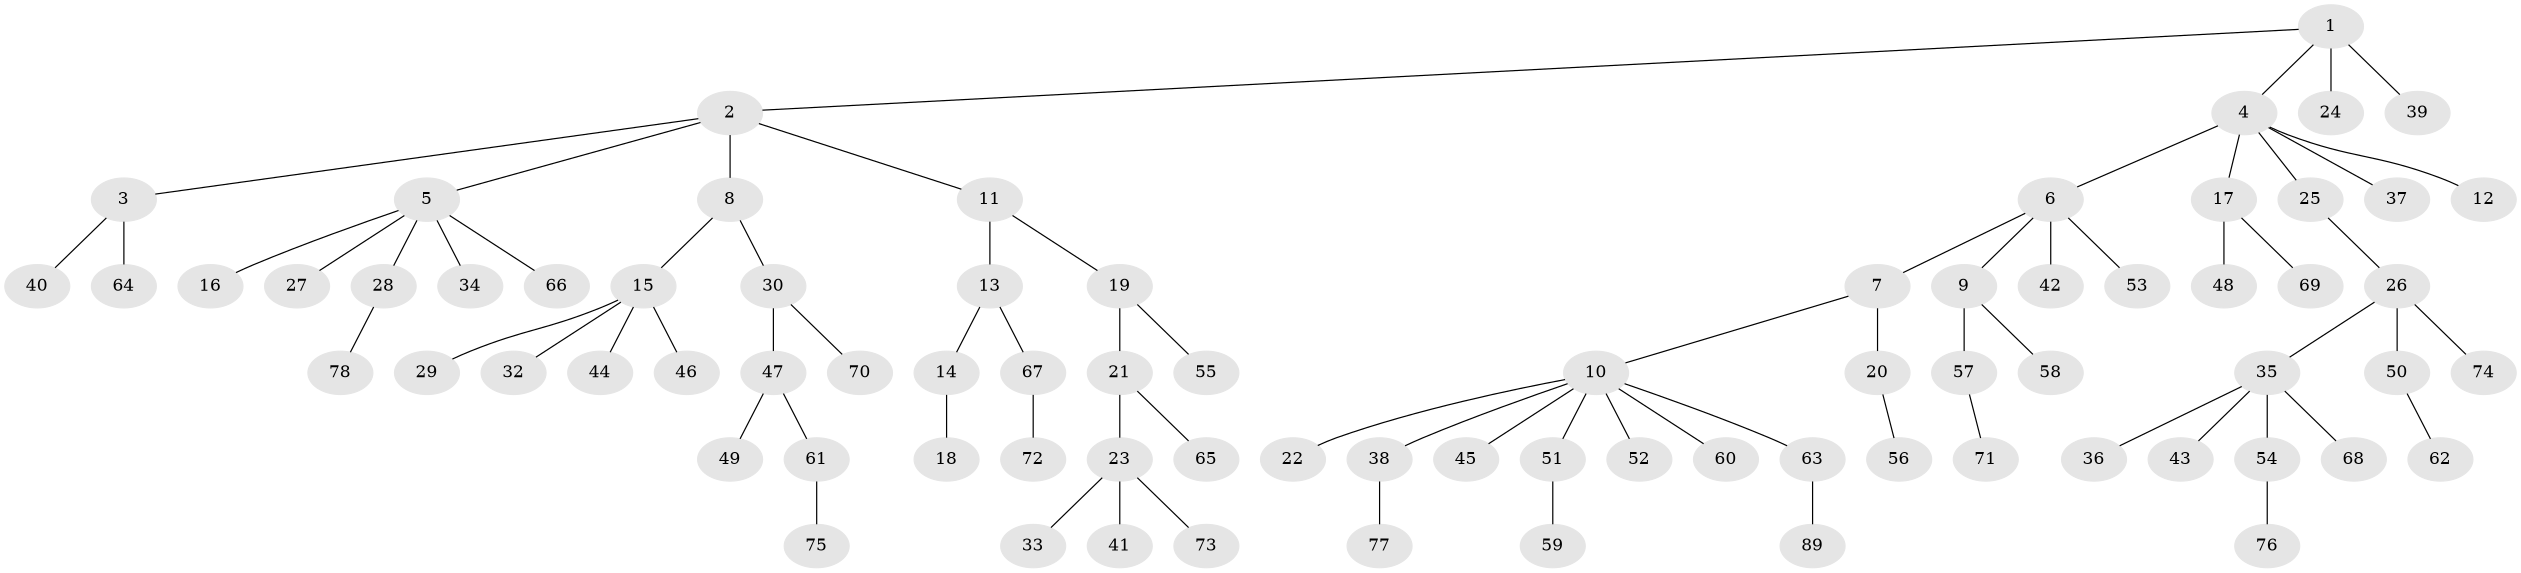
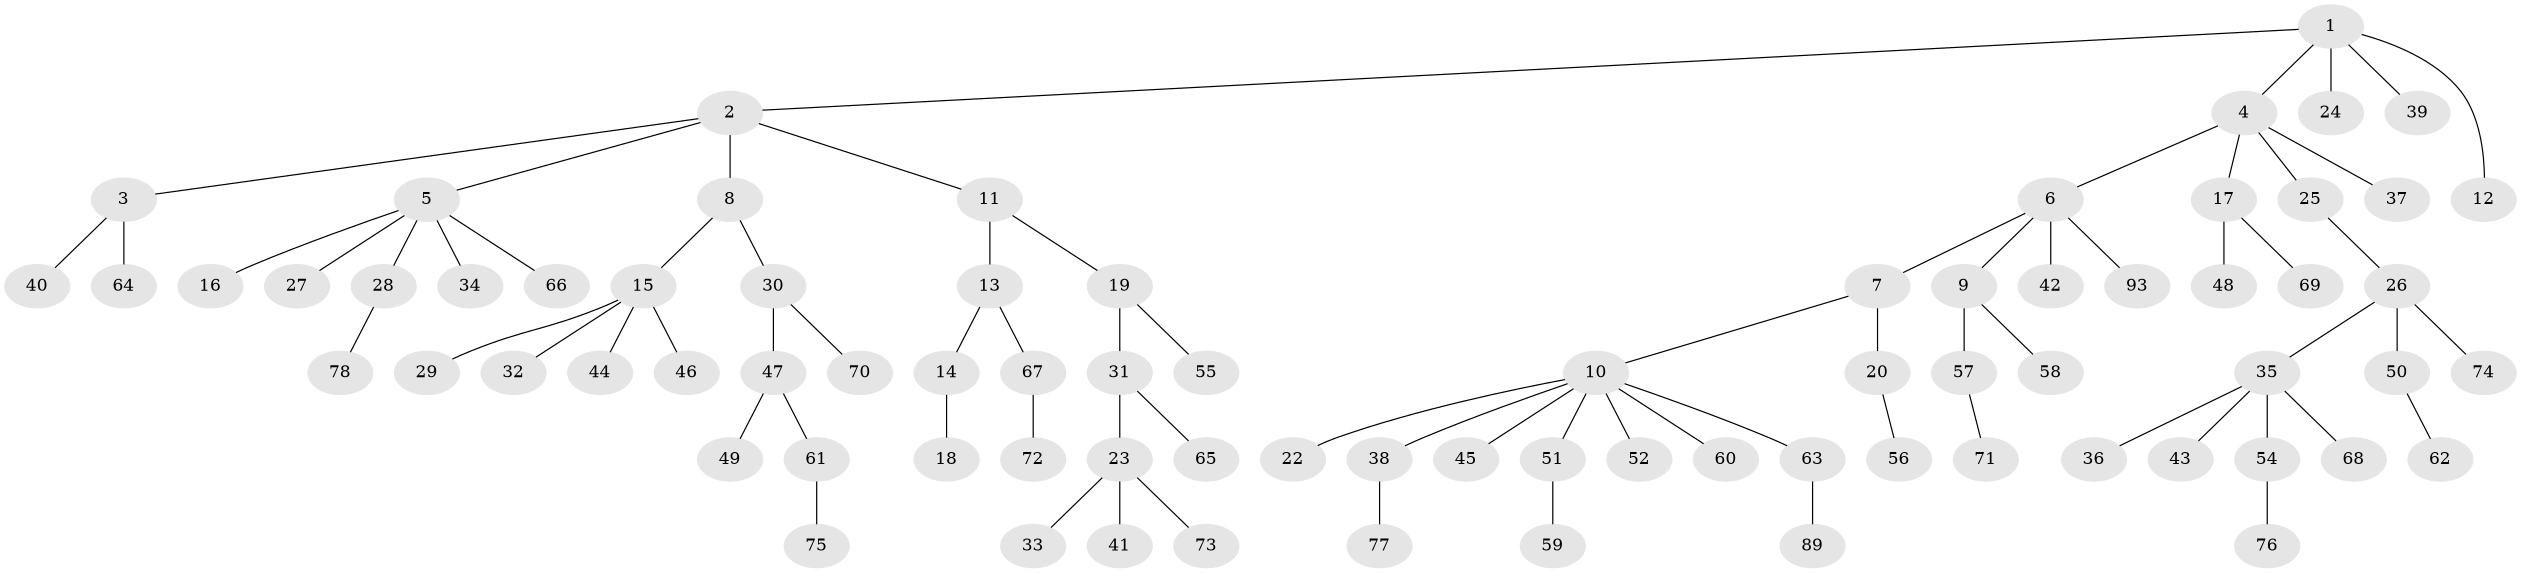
(2364, 156) -> (2452, 82)
(2137, 286) -> (2137, 286)
(1120, 373) -> (1120, 373)
